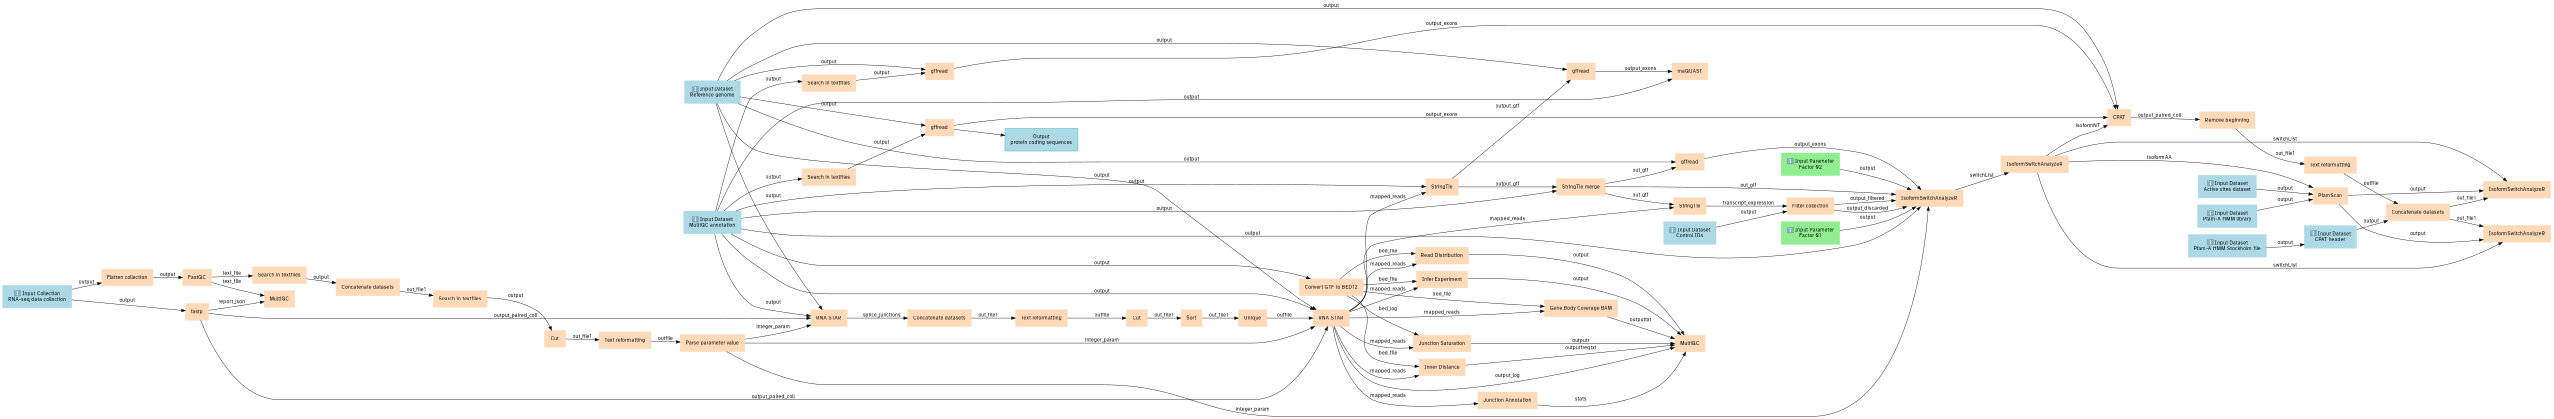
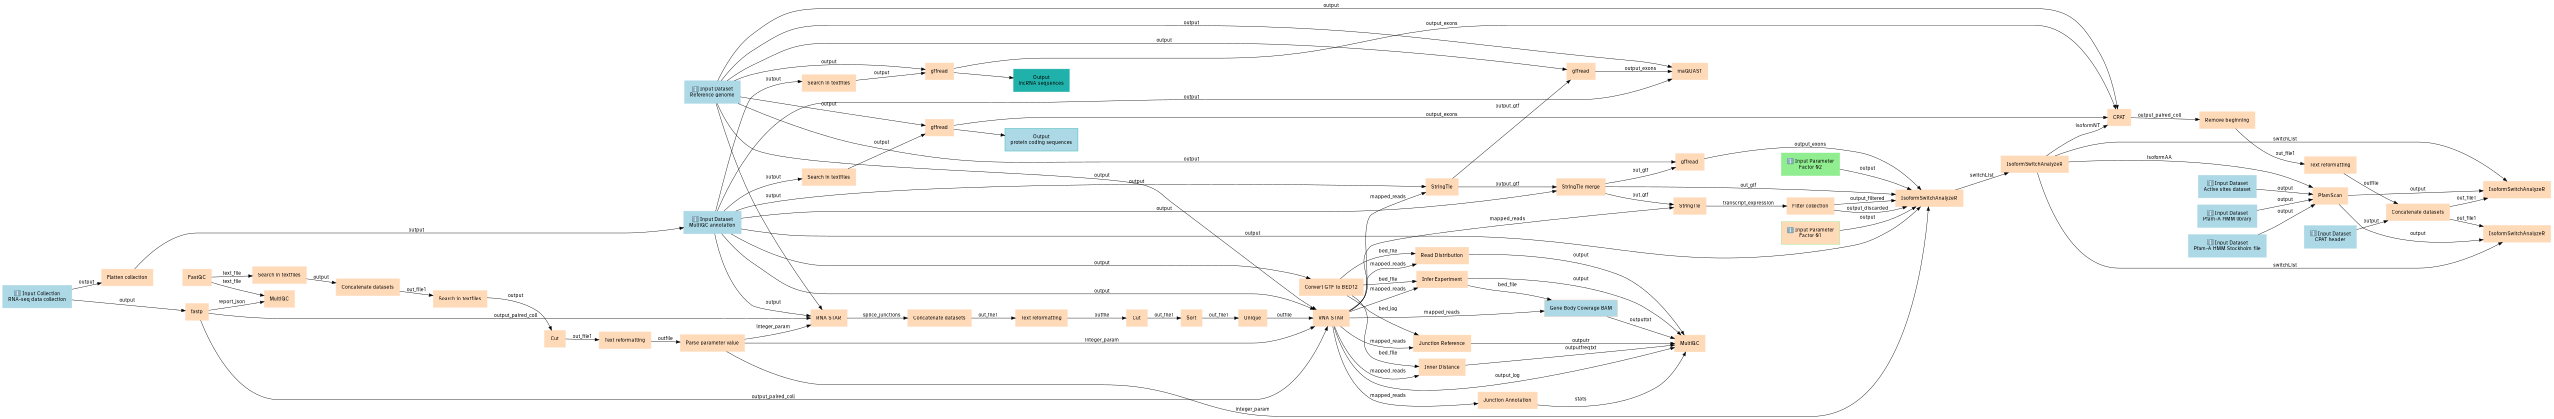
none -> (1187, 26)
none -> (1041, 80)
(1690, 233) -> none
(1810, 233) -> (1810, 233)
(2283, 247) -> (2285, 221)
(166, 277) -> (401, 233)
(1452, 300) -> (1508, 292)
(1581, 308) -> (1581, 308)
(1442, 343) -> (1442, 343)
